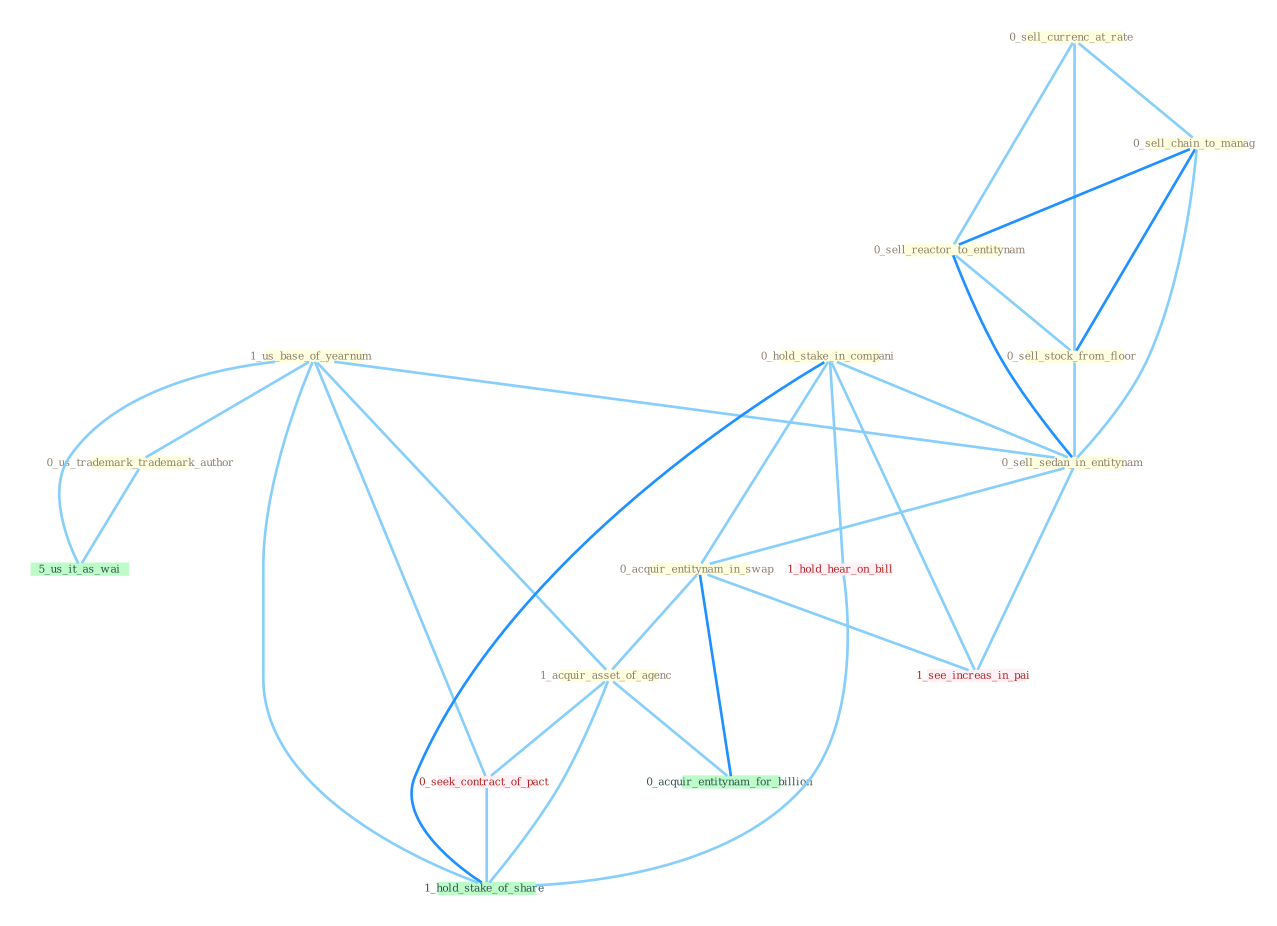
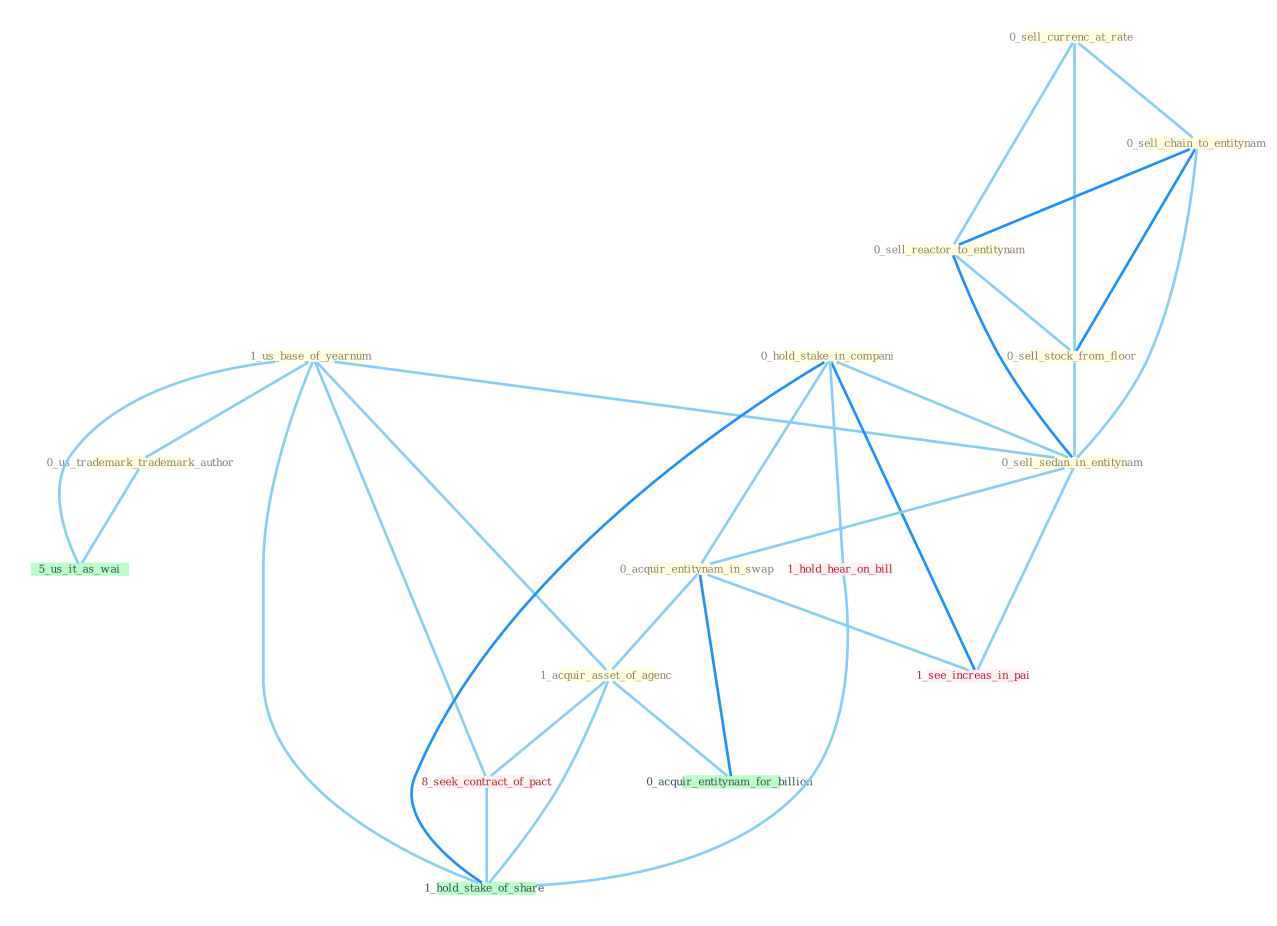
(1197, 144) -> (1197, 144)
(910, 532) -> (910, 532)
(487, 782) -> (487, 782)
